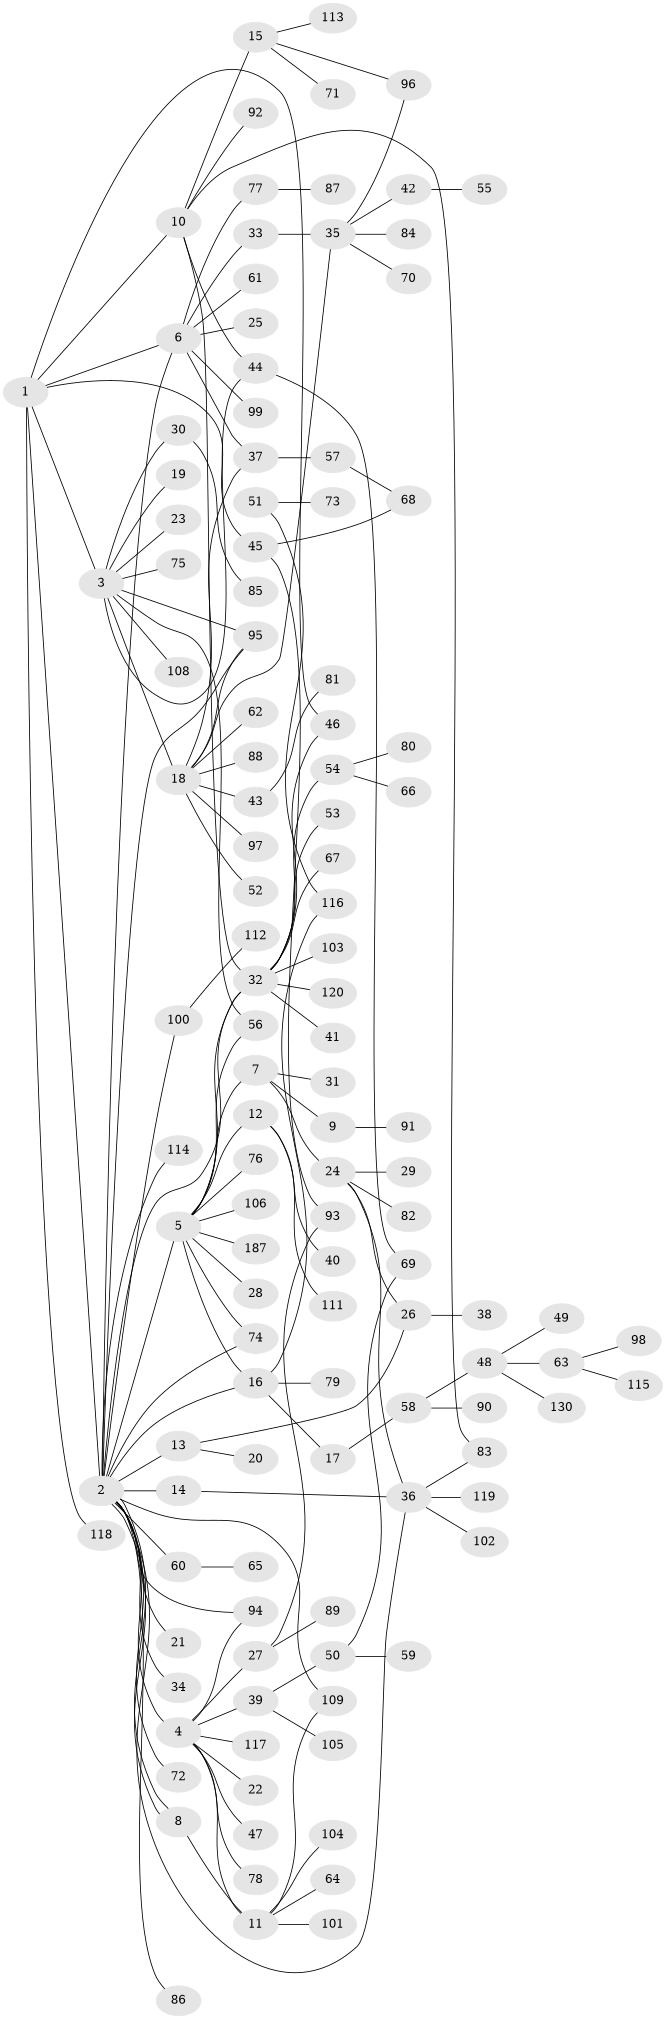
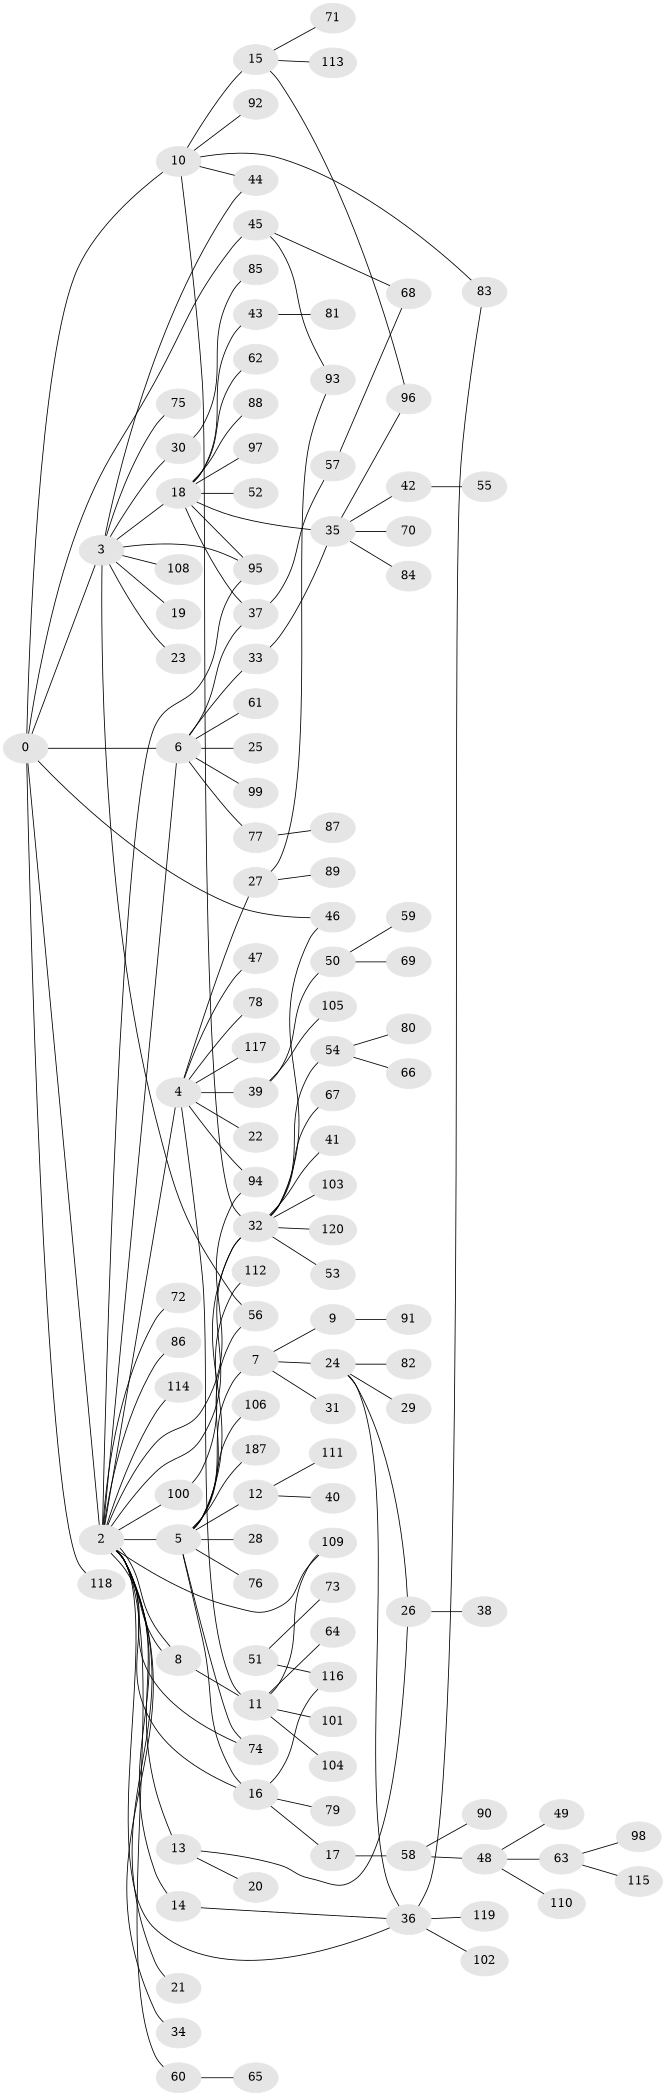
(26, 392) -> (26, 748)
(376, 794) -> none
(562, 1408) -> (562, 1904)
